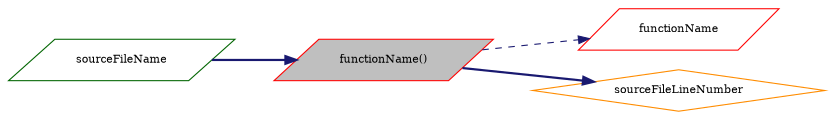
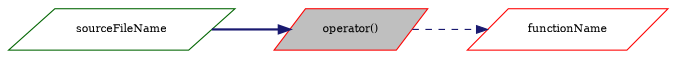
(384, 60) -> (351, 29)
(679, 90) -> none
